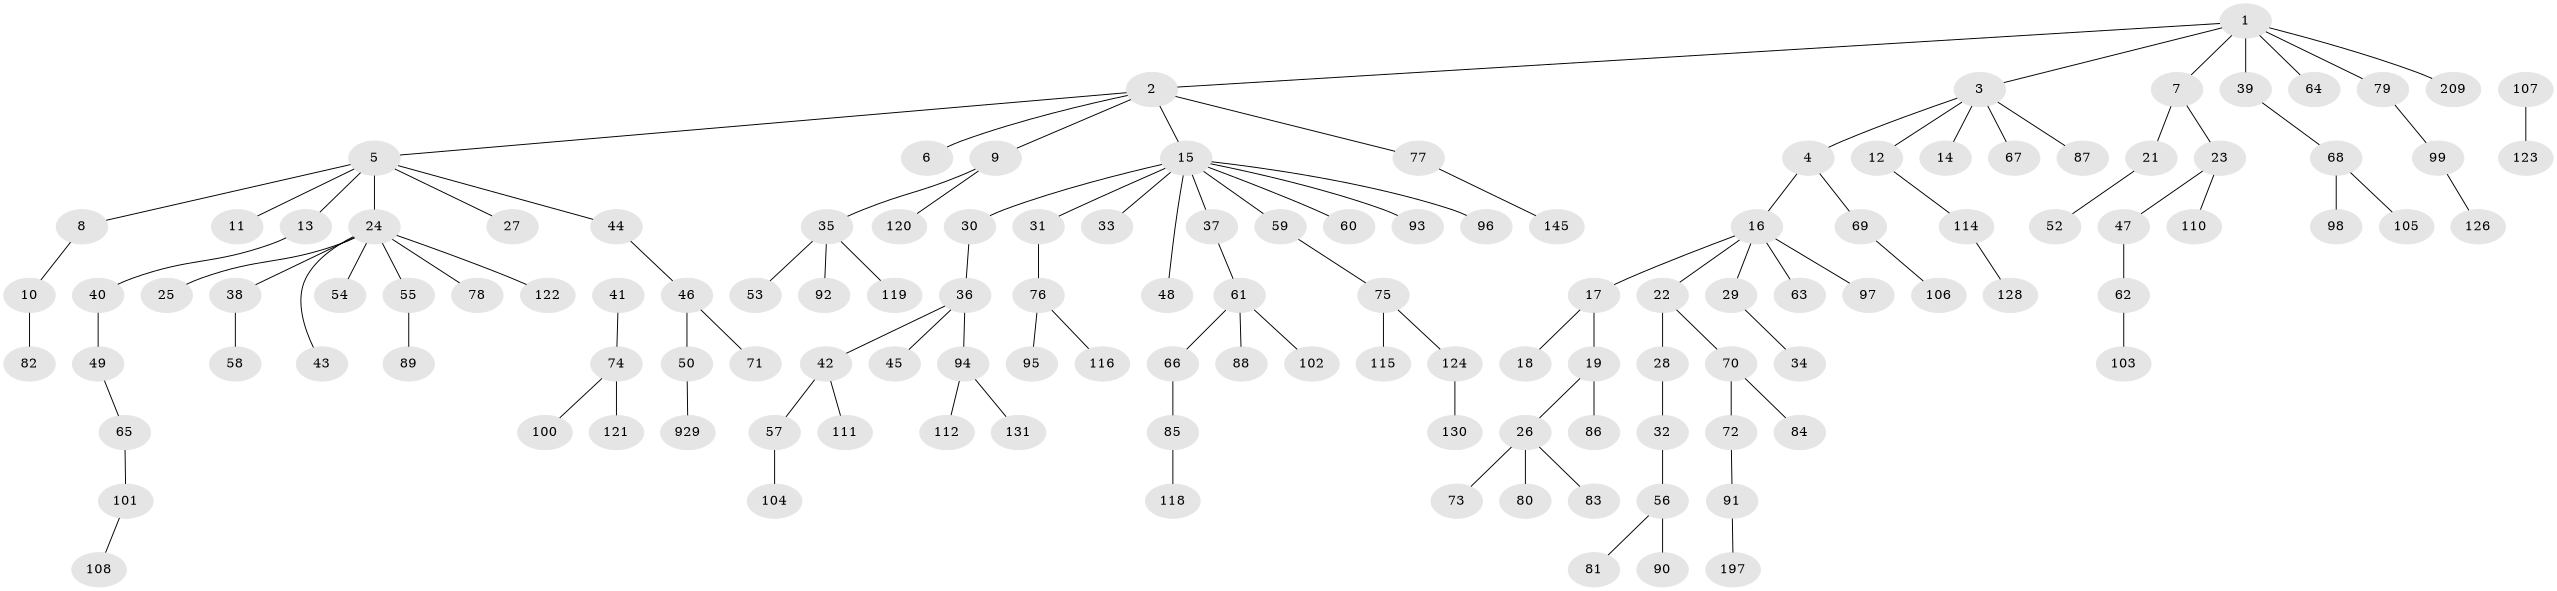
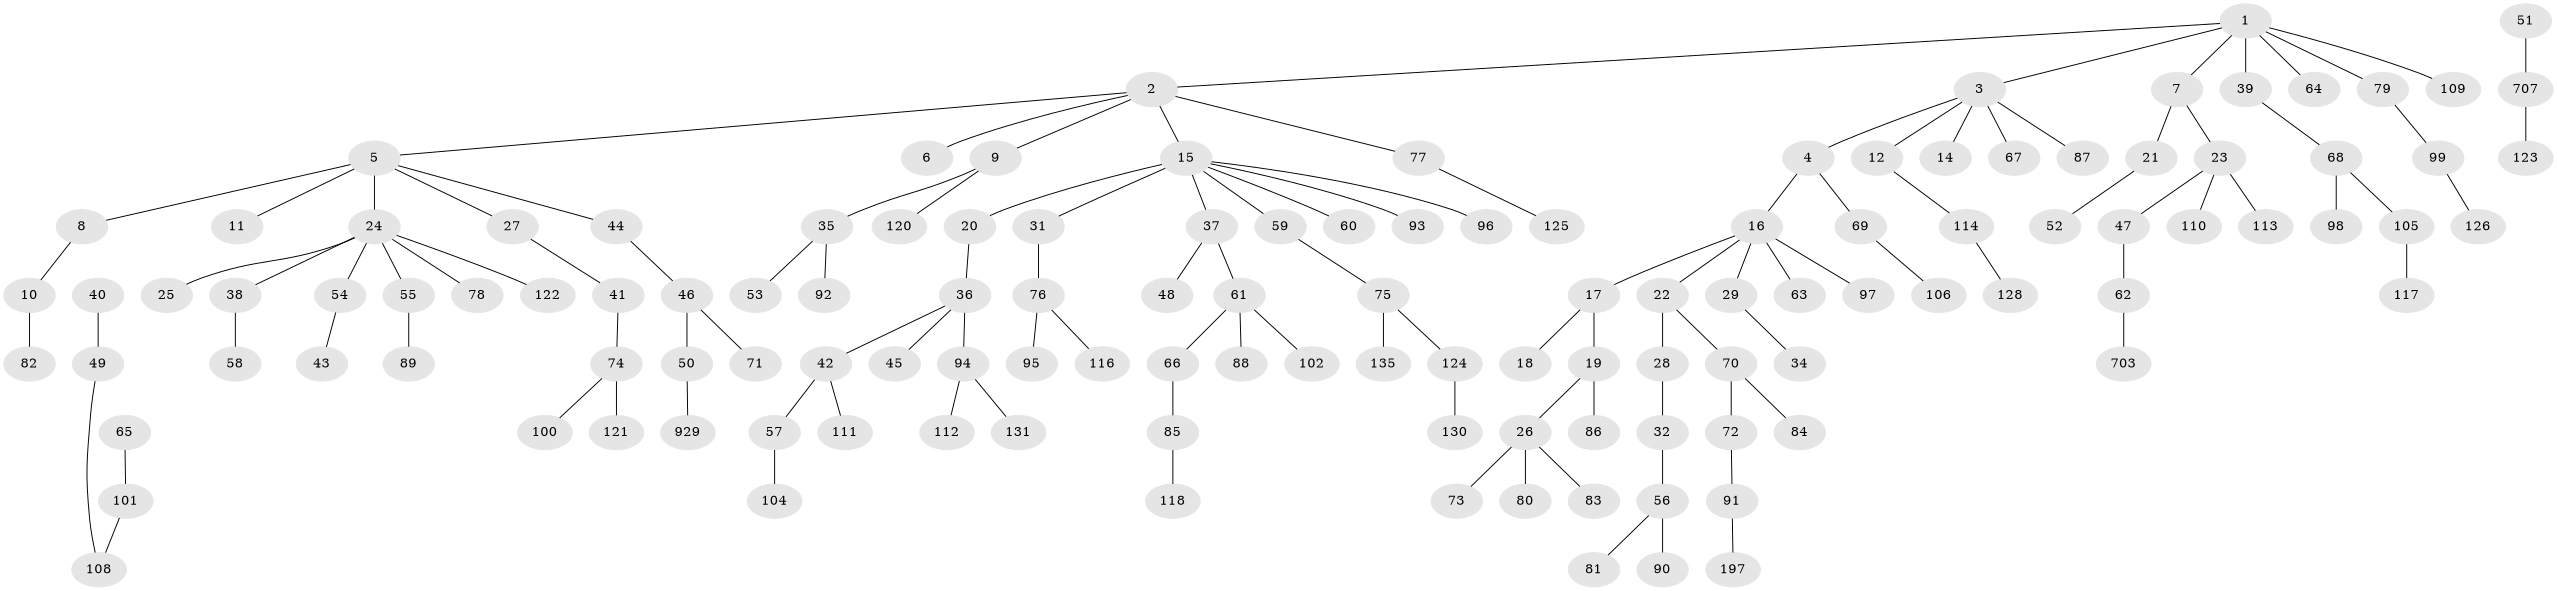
none -> (2526, 21)
(2453, 90) -> (2453, 90)
(2526, 90) -> (2526, 90)
(306, 227) -> none
(970, 227) -> (970, 227)
(1107, 227) -> none
(1175, 227) -> (1189, 261)
(1557, 227) -> (1557, 227)
none -> (2266, 227)
none -> (565, 261)
(304, 282) -> (331, 330)
(895, 295) -> none
none -> (2407, 295)
(1383, 364) -> (1383, 364)
(2124, 364) -> (2124, 364)
(111, 398) -> (87, 467)
